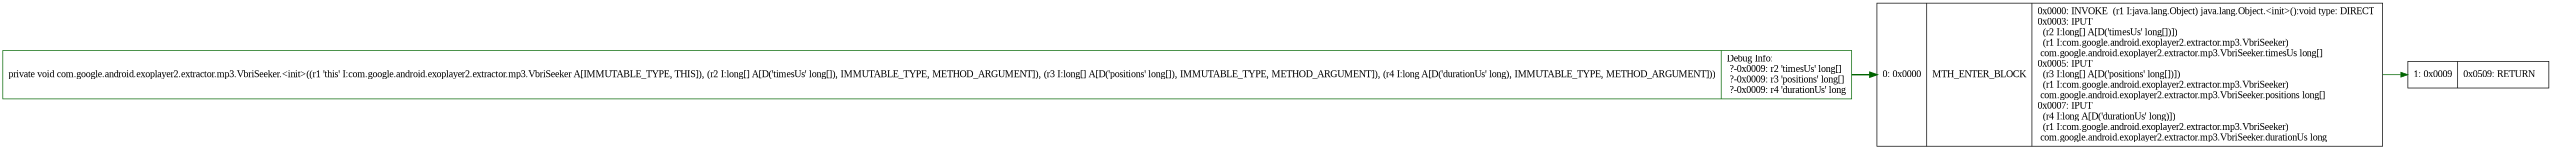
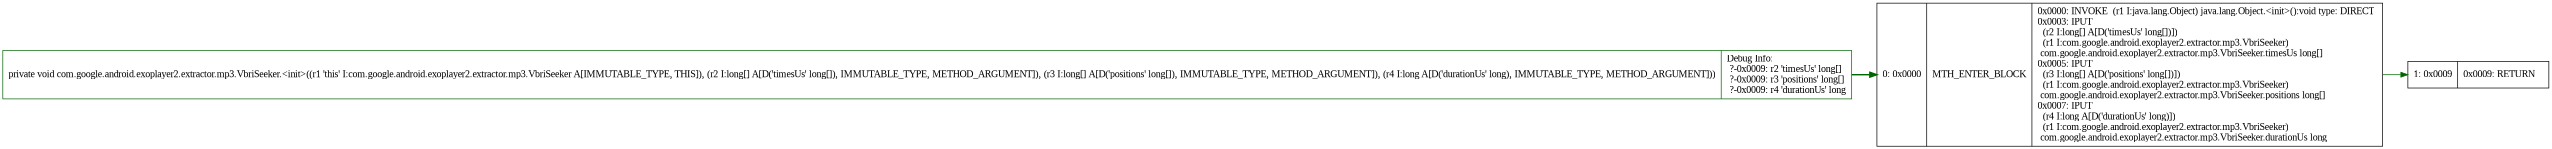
(2503, 74) -> (2503, 74)
